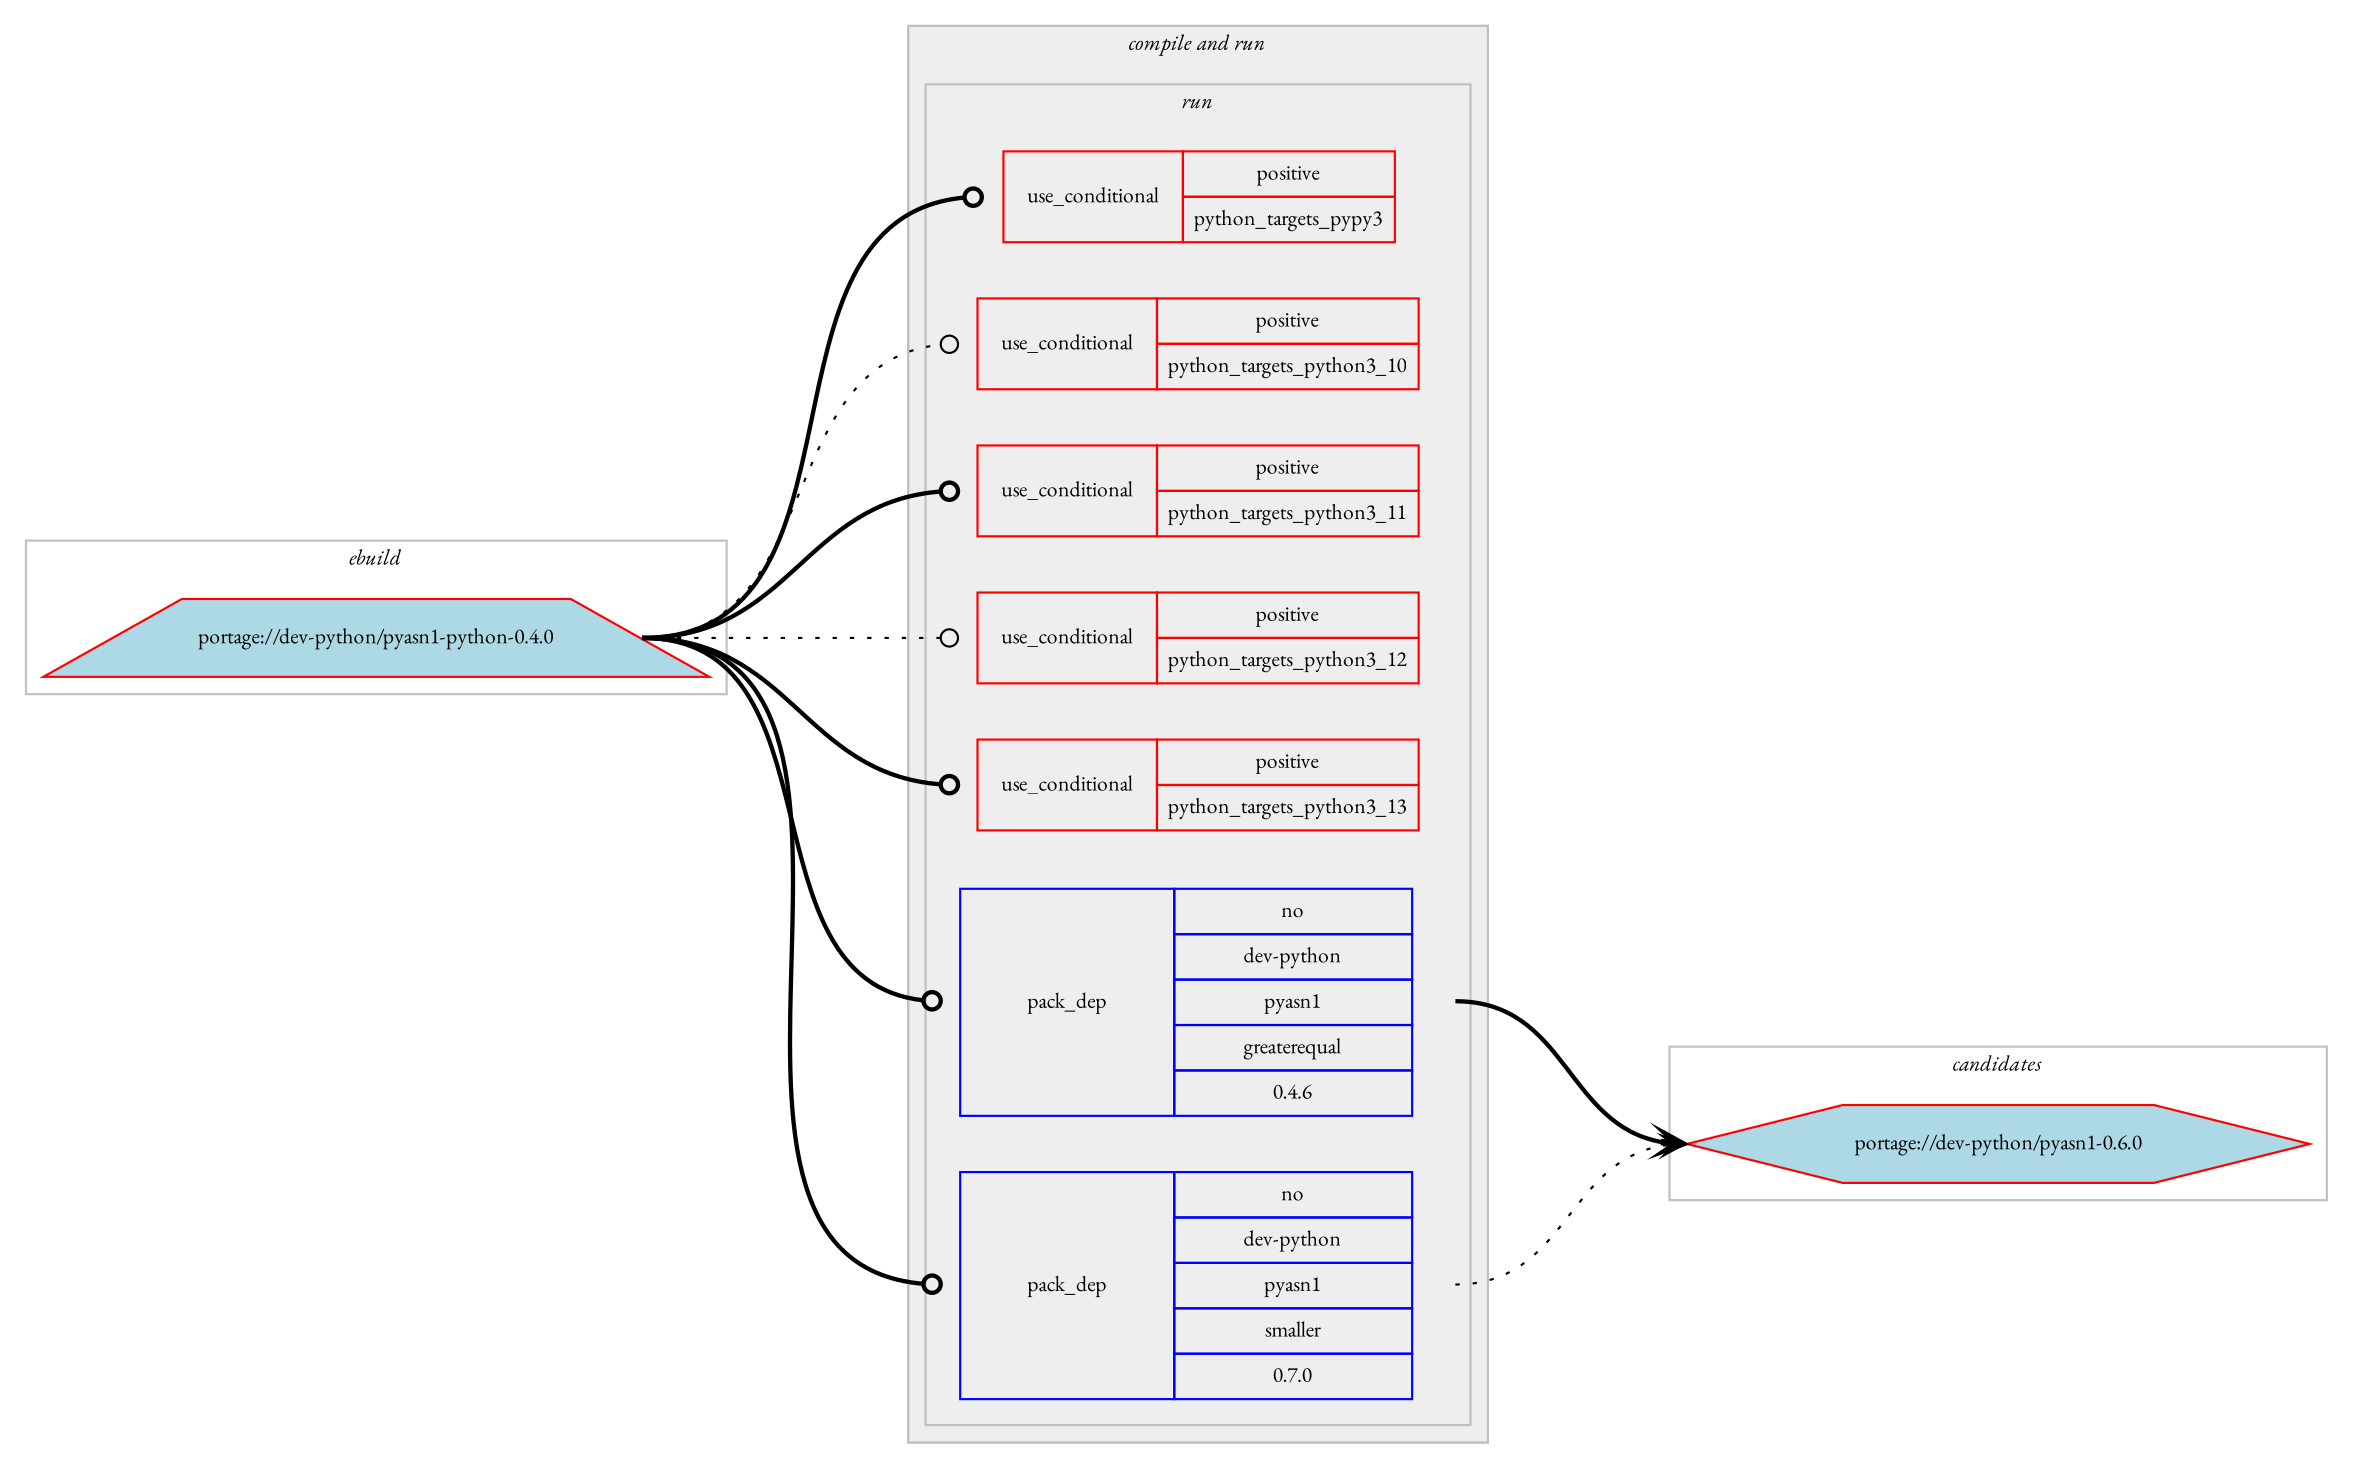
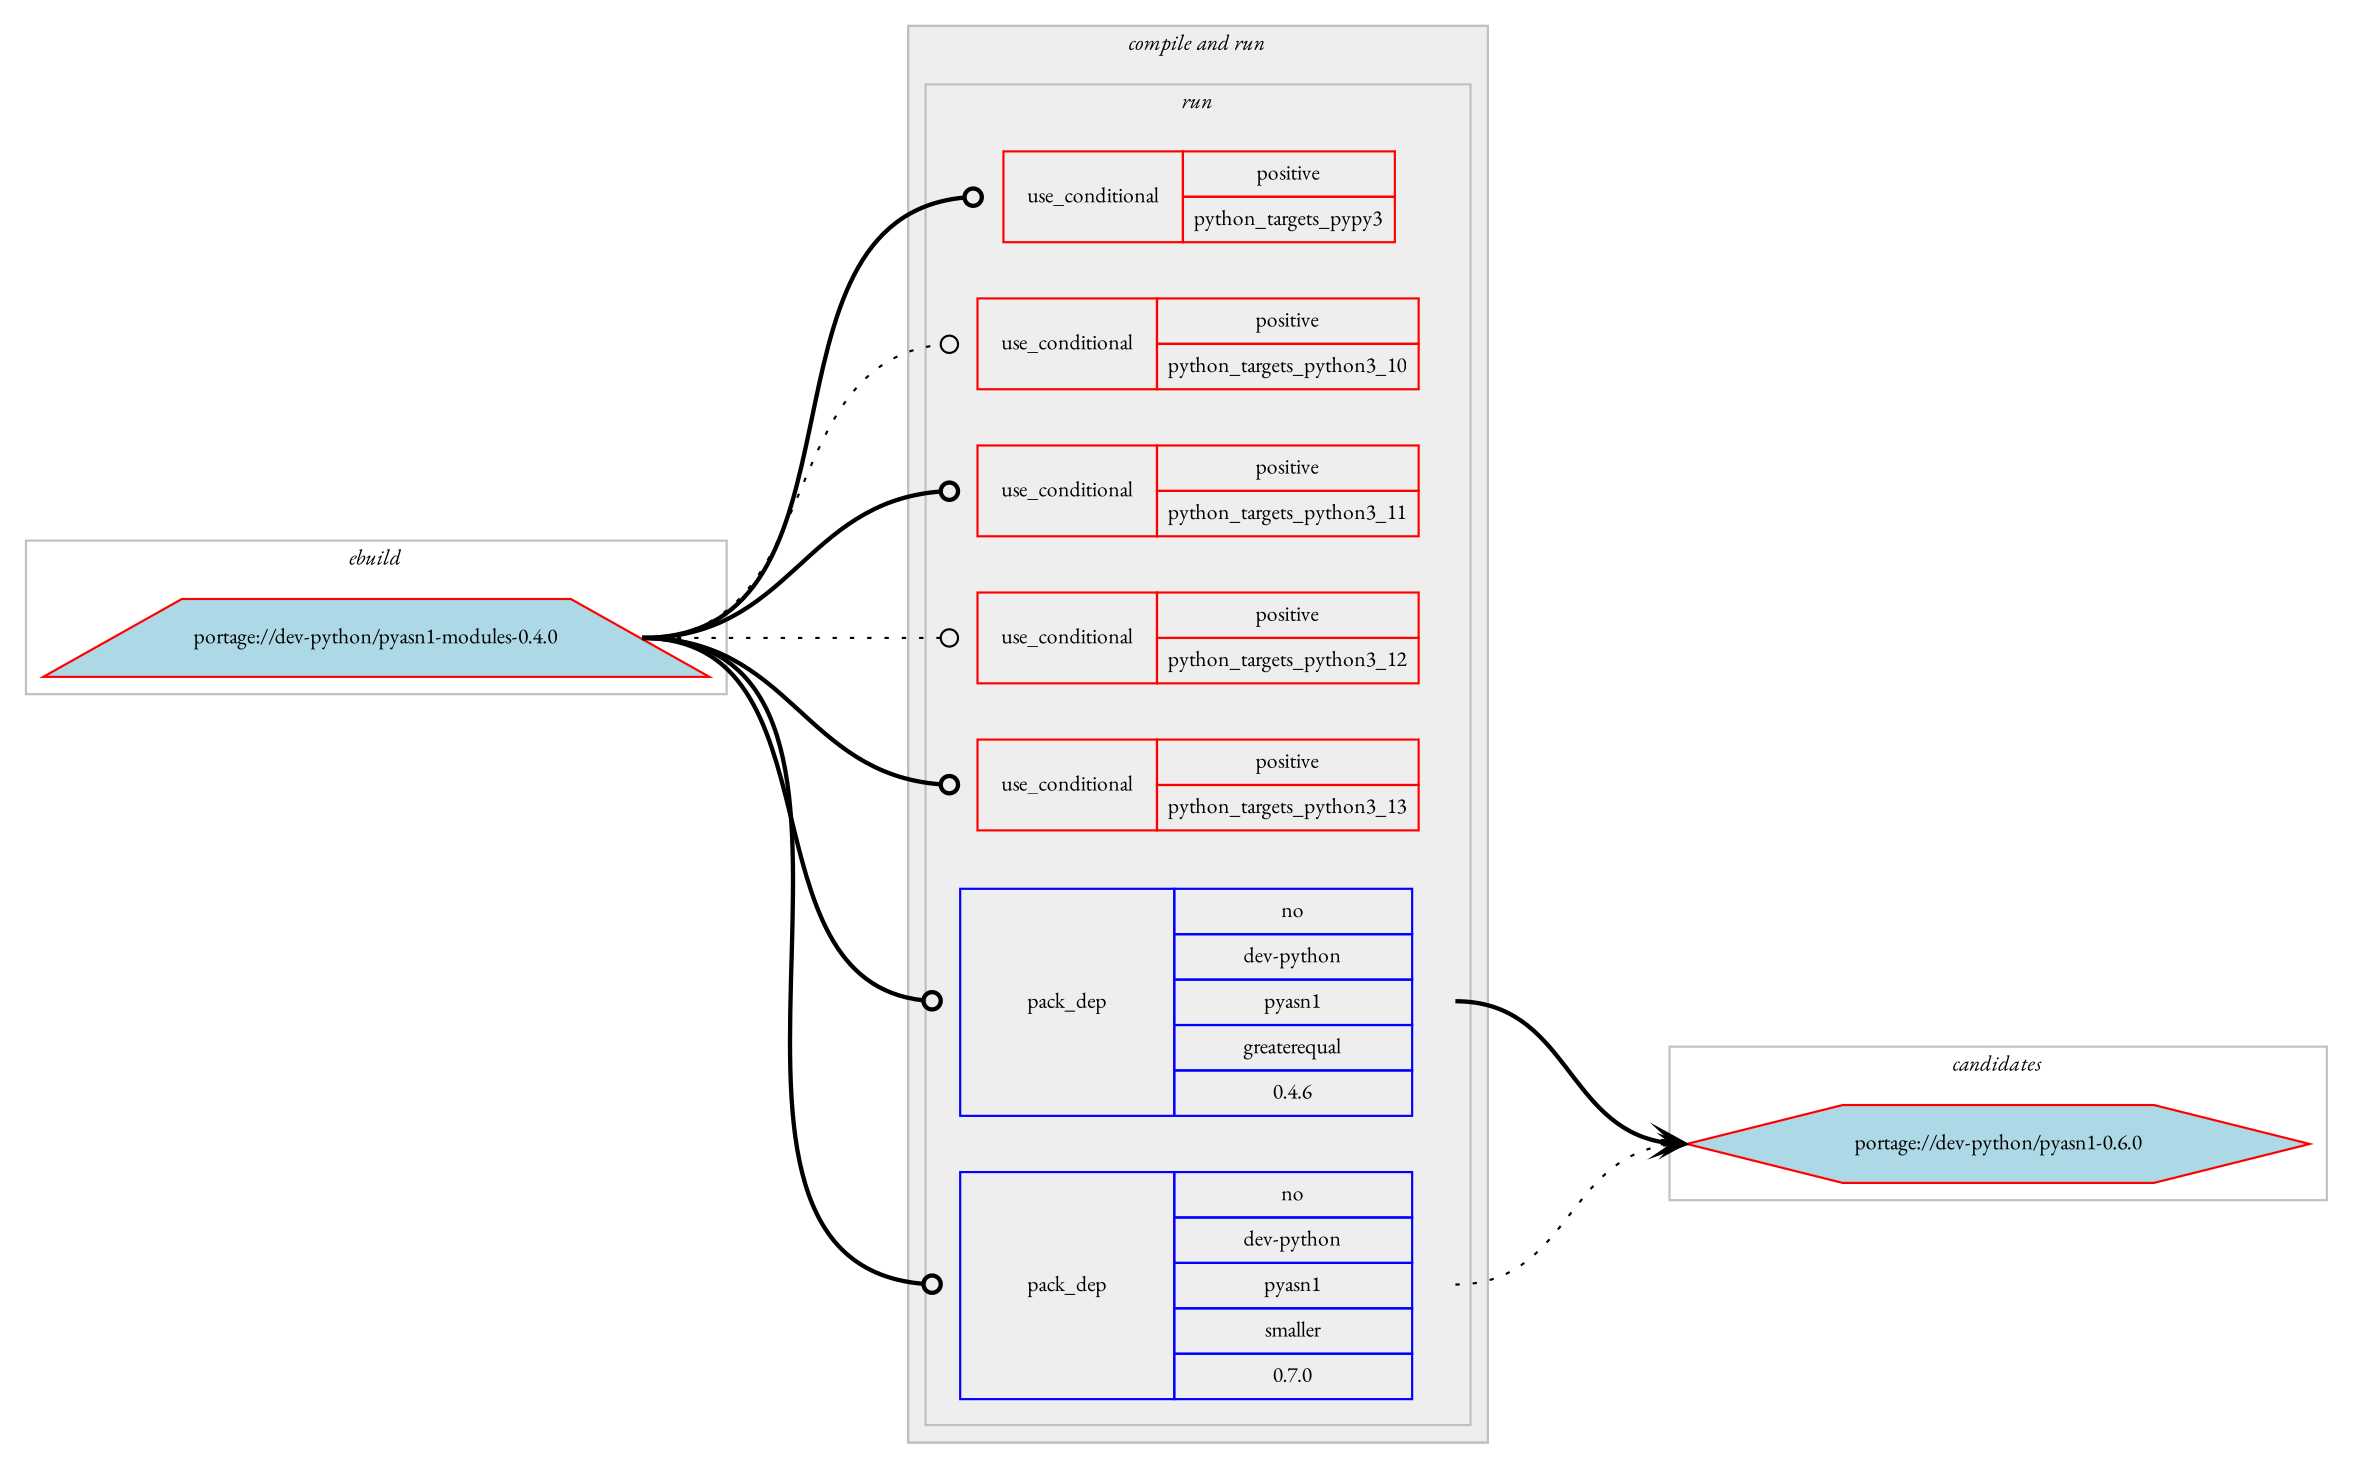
(376, 638) -> (376, 638)
